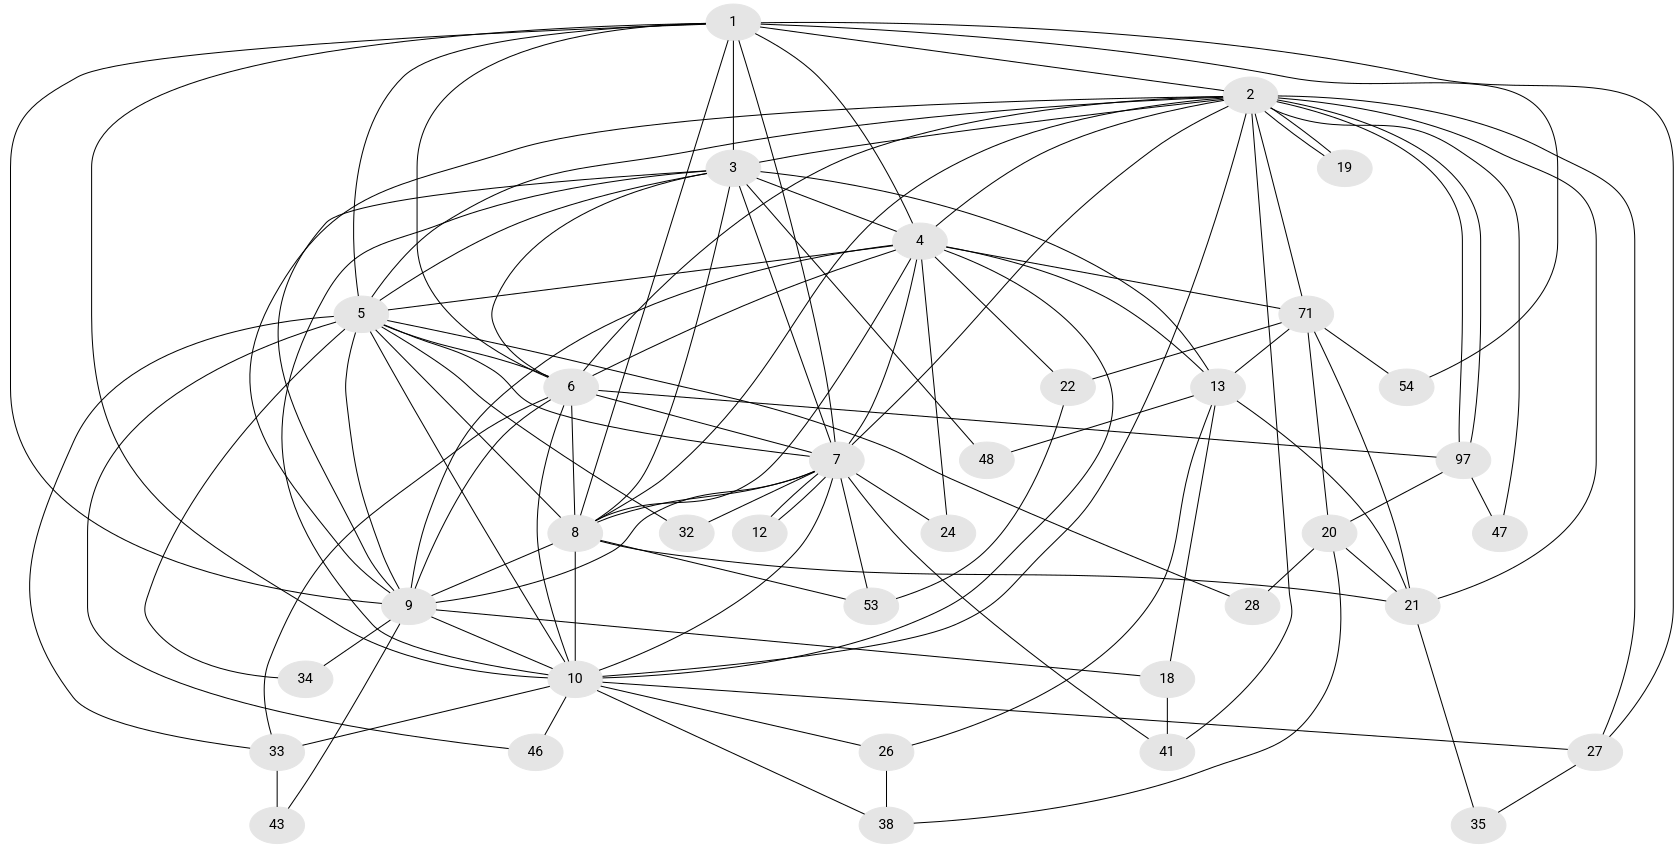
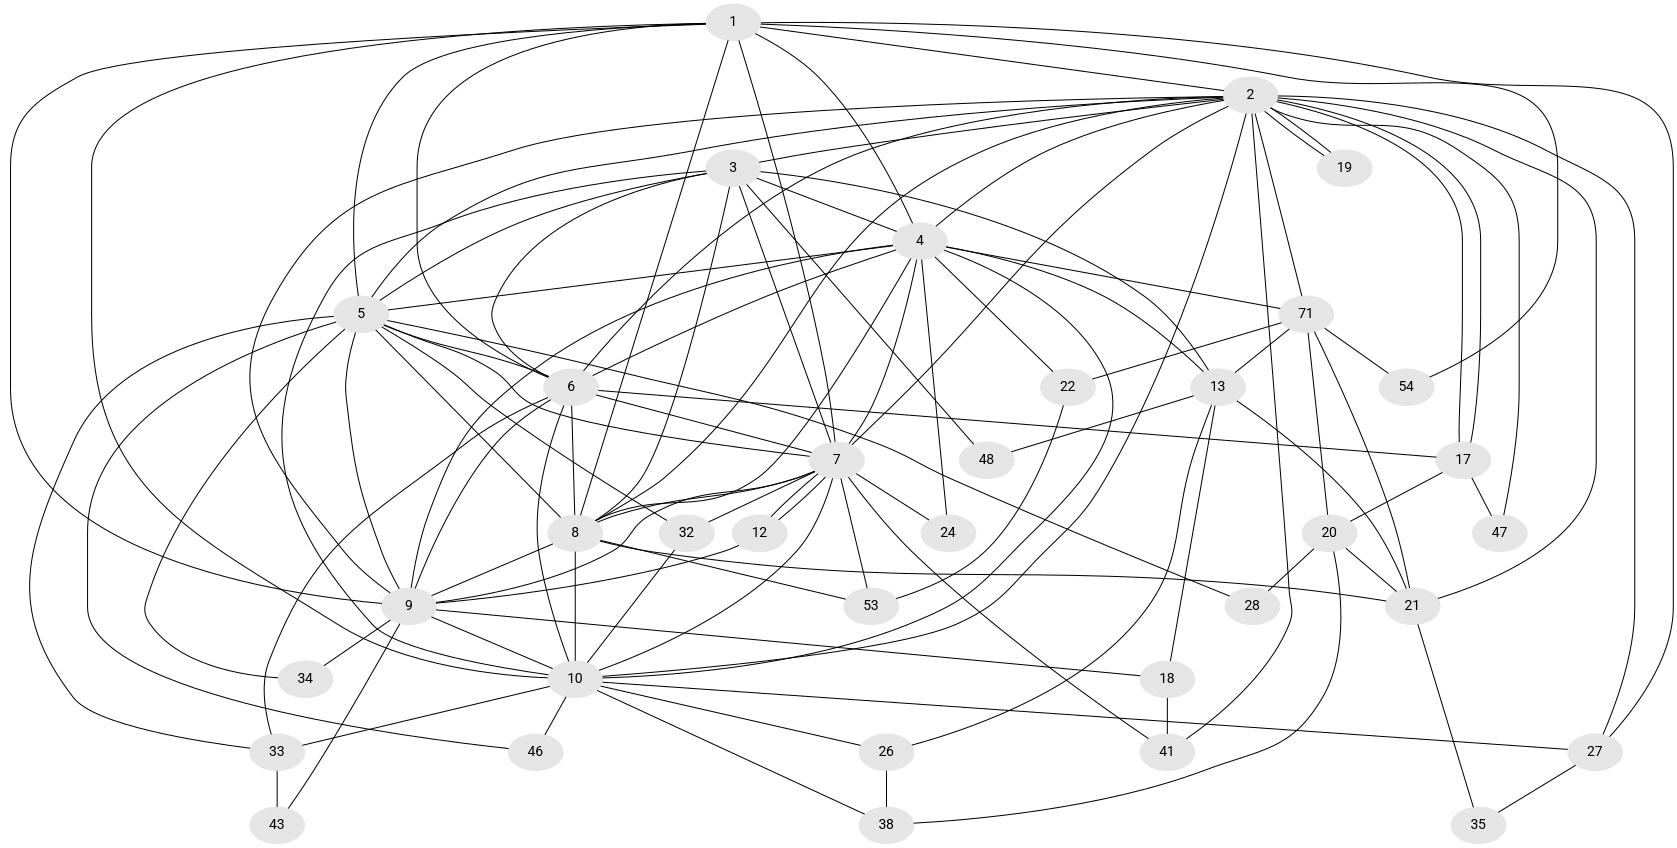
(733, 95) -> none
(371, 207) -> (589, 583)
(1463, 460) -> (1463, 460)
(466, 498) -> (631, 606)
